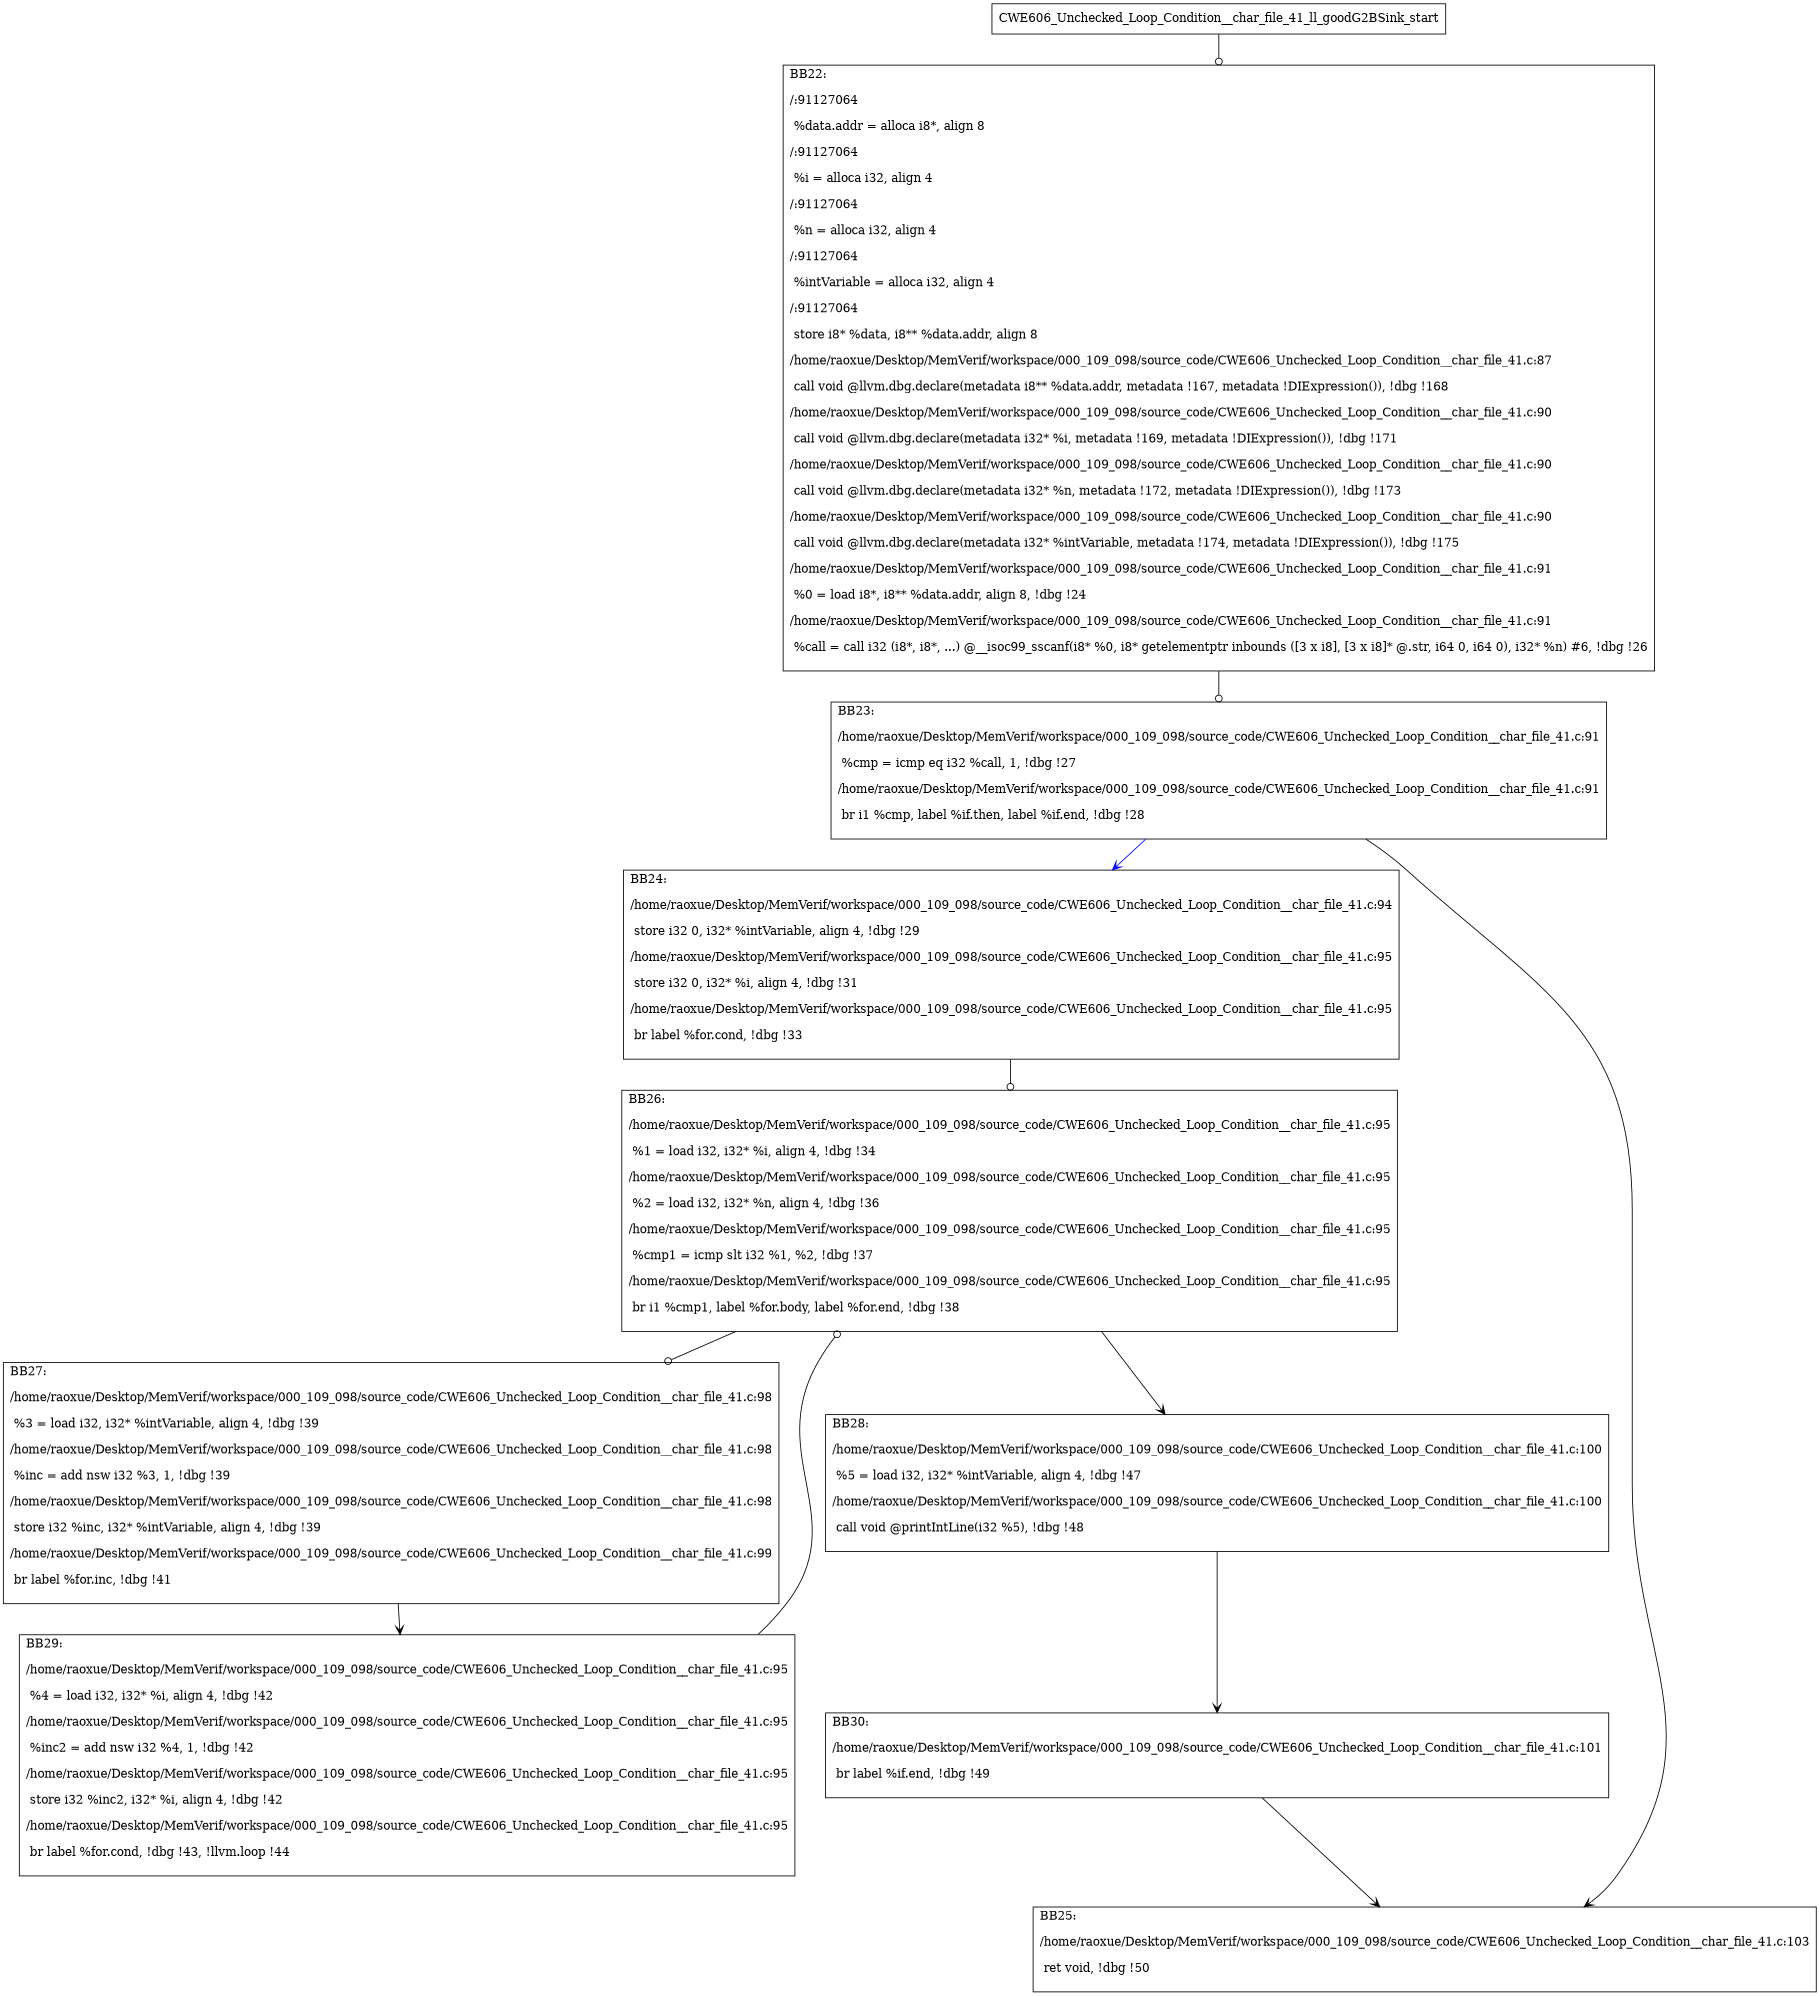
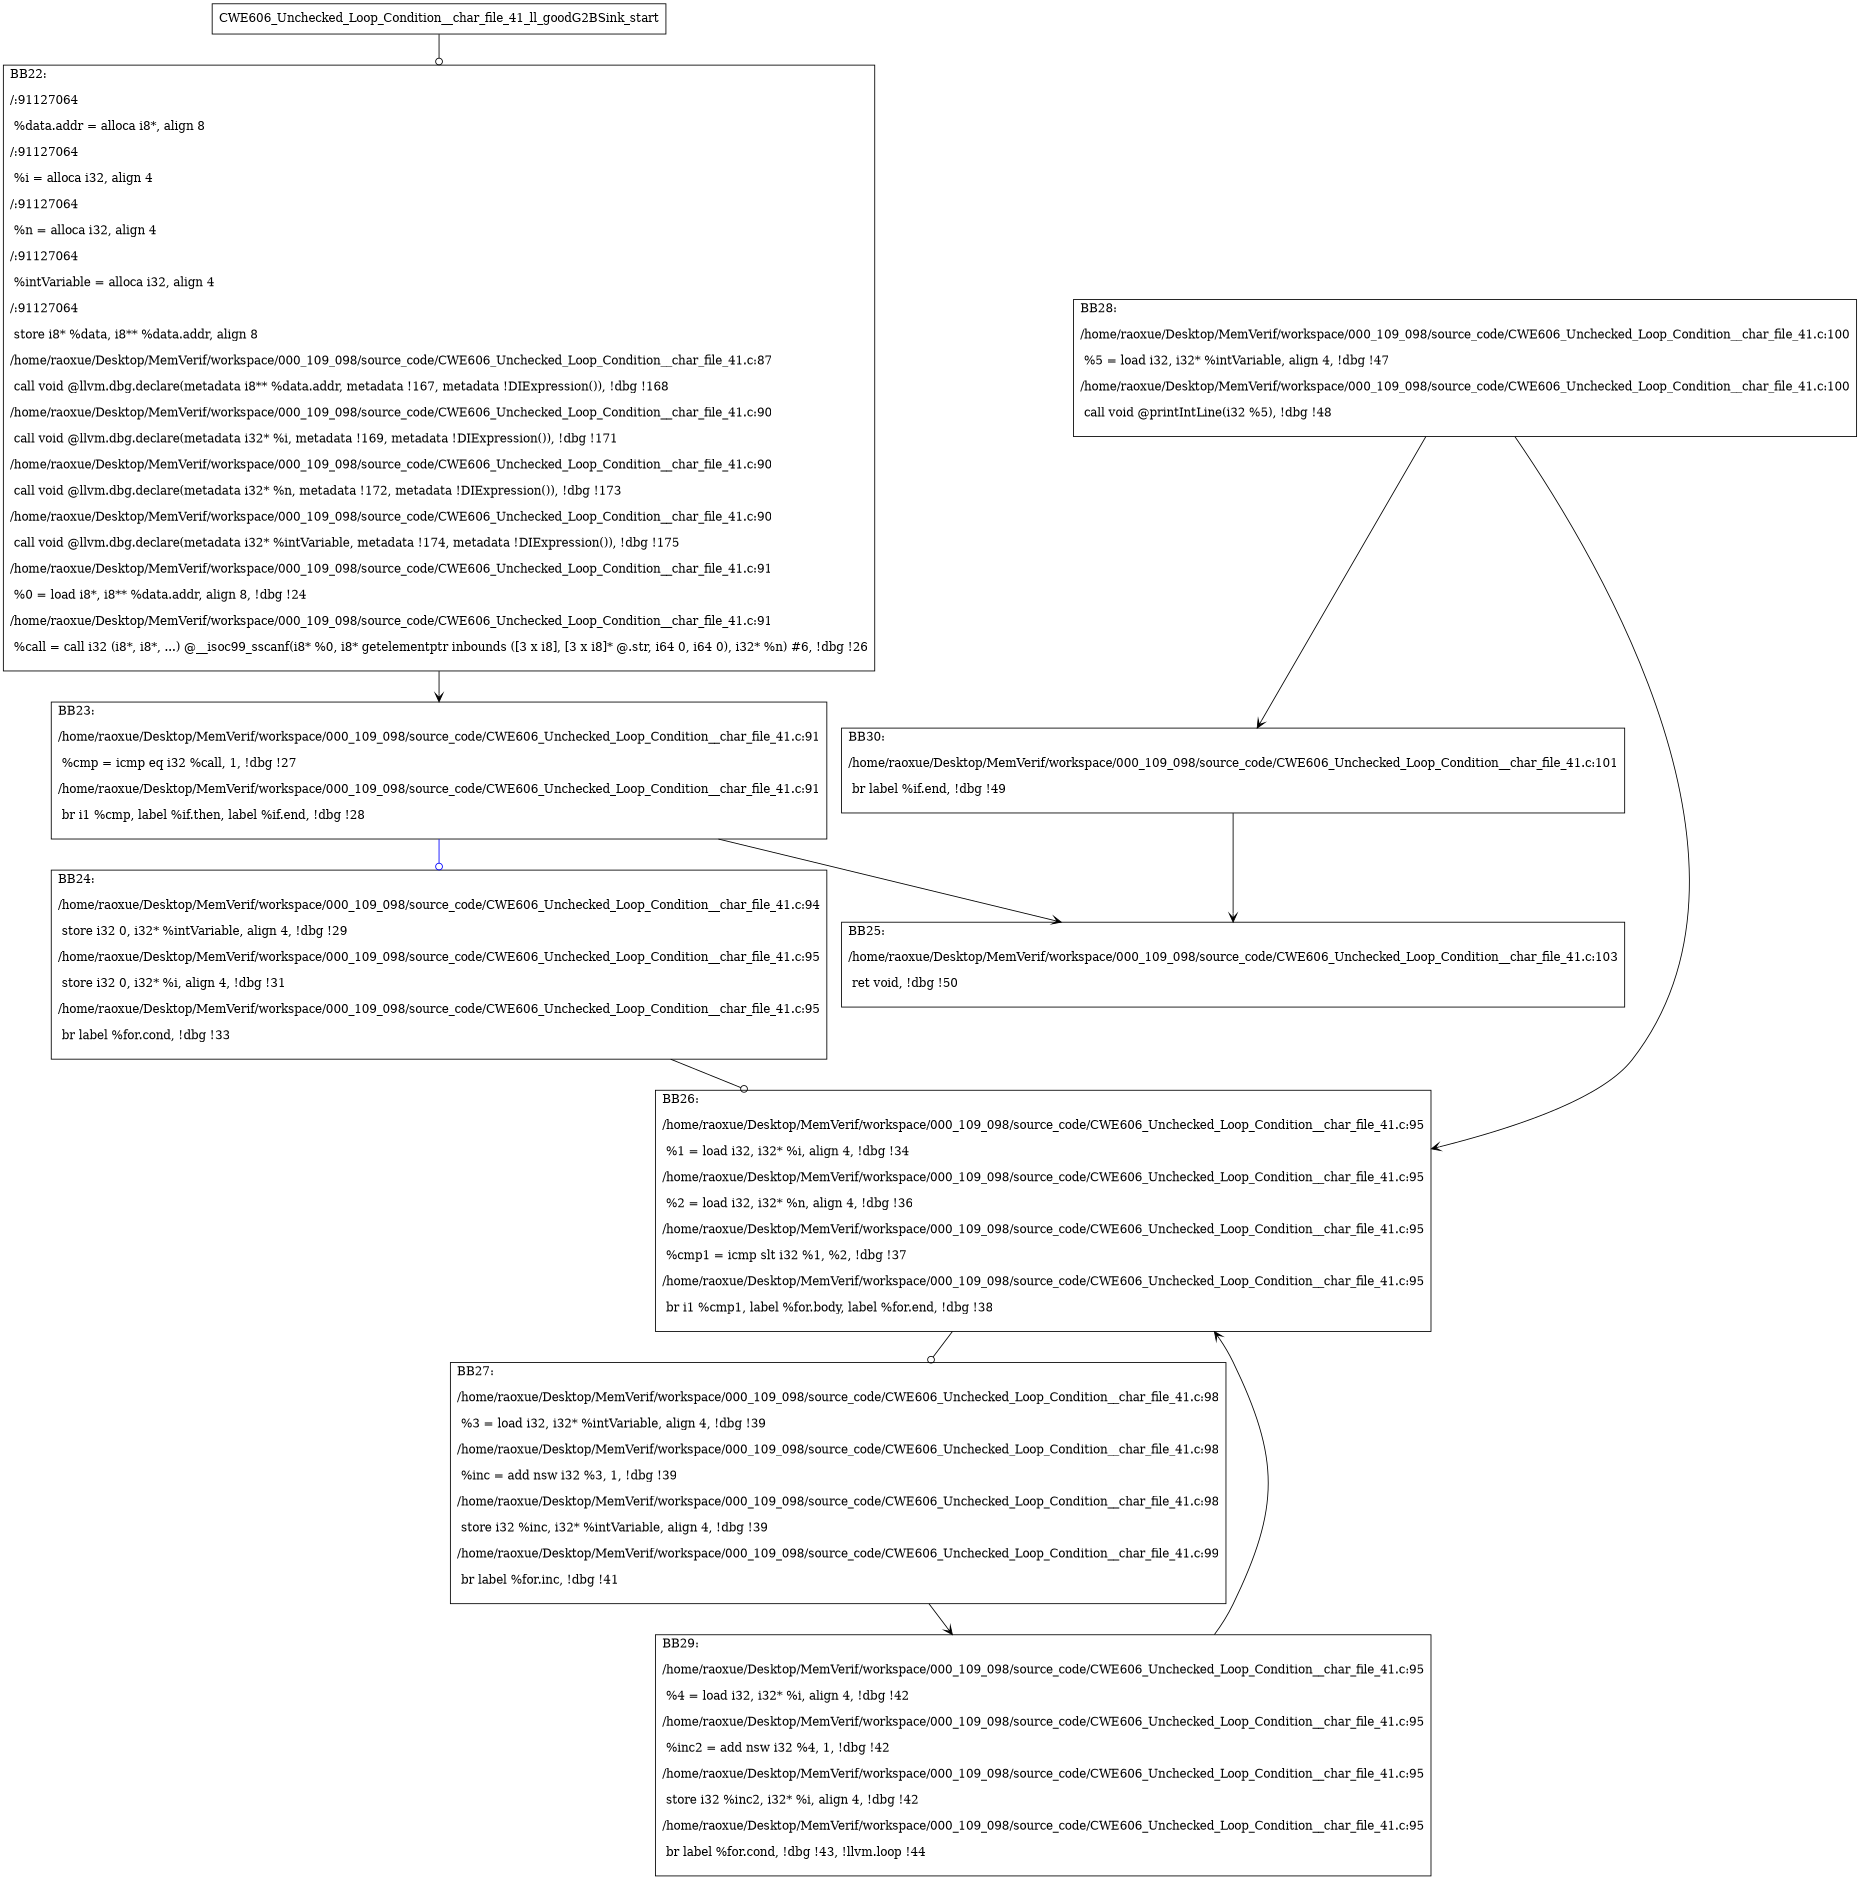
(1219, 683) -> (439, 682)
(1132, 852) -> (439, 851)
(1131, 1370) -> (1686, 842)
(807, 1490) -> (1268, 1487)
